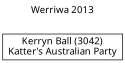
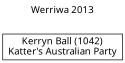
(63, 47) -> (63, 47)
